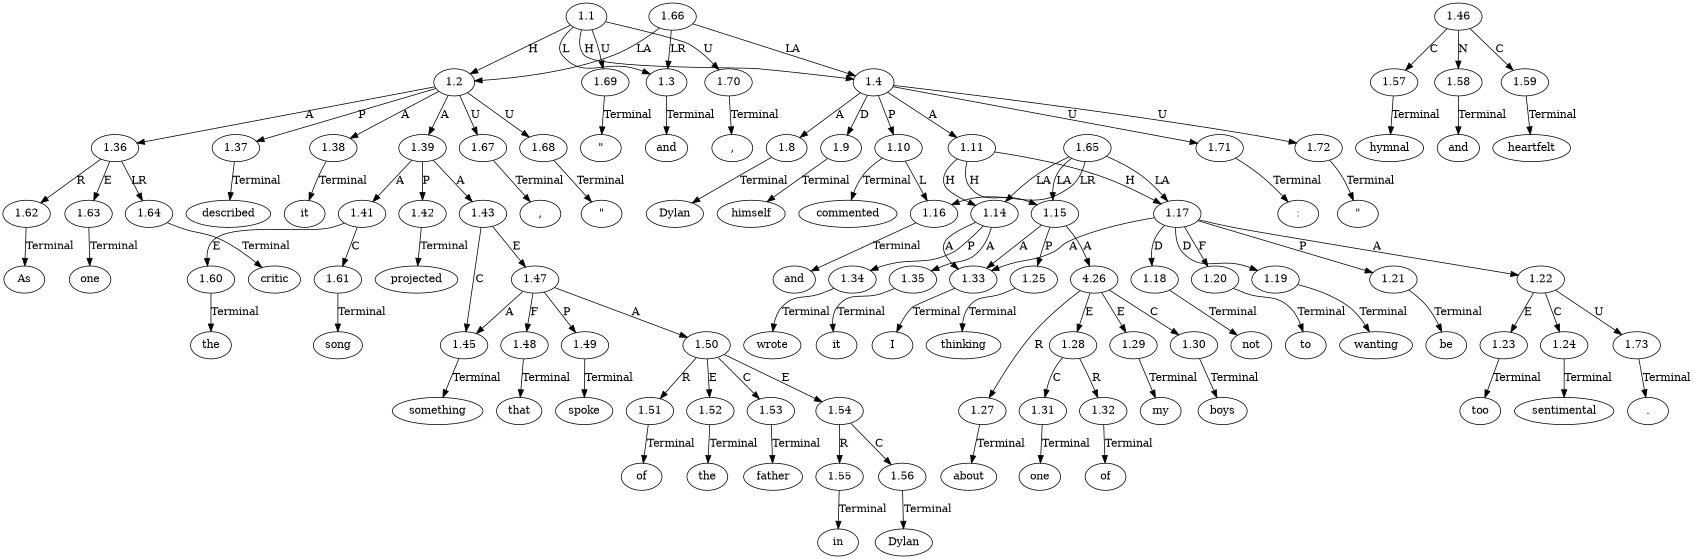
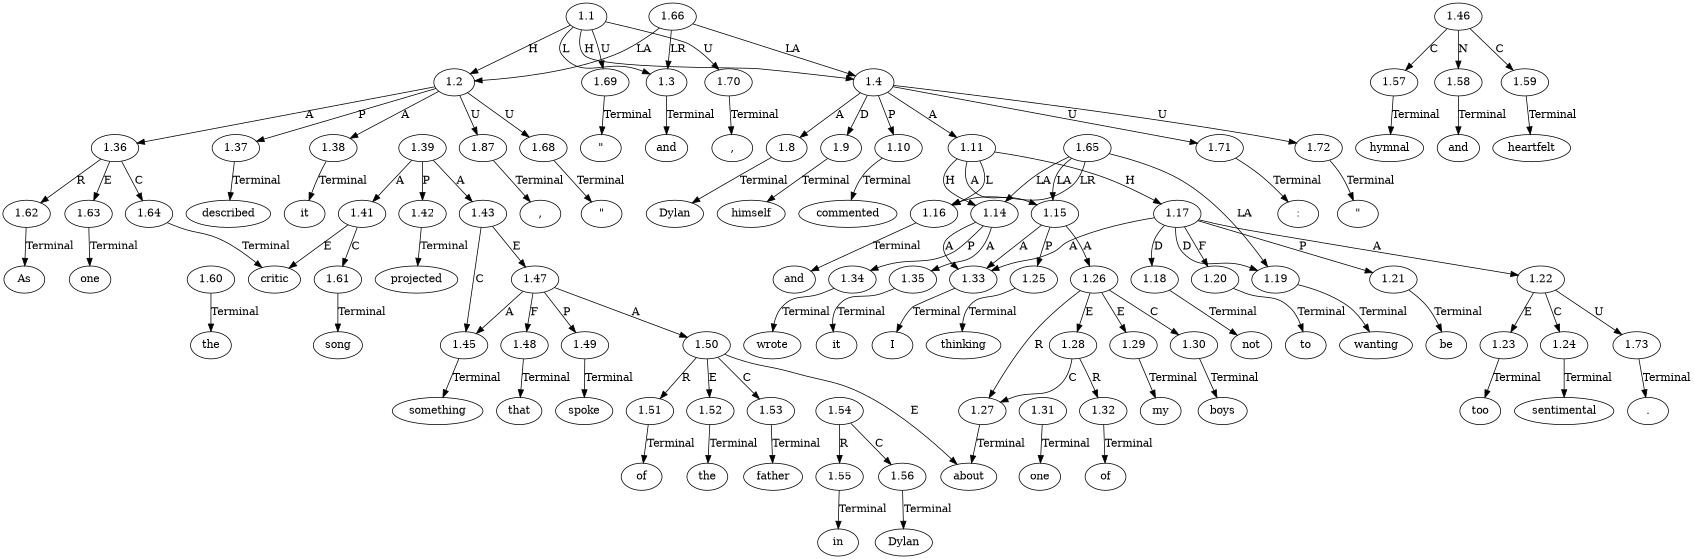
(440, 112) -> none
(483, 148) -> (483, 148)
(1137, 172) -> (1197, 191)
(914, 178) -> (982, 187)
(139, 181) -> (139, 181)
(974, 181) -> (974, 181)
(268, 229) -> (322, 244)
(1094, 280) -> (1094, 280)
(1053, 373) -> (1049, 392)
(770, 376) -> (847, 387)
